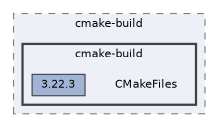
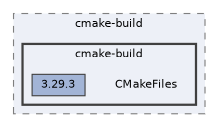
(59, 85) -> (59, 85)
